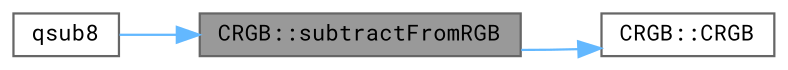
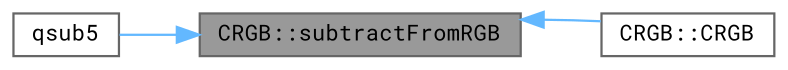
(66, 35) -> (66, 35)
(550, 50) -> (572, 20)
